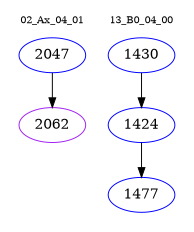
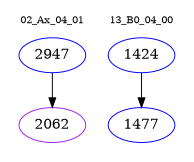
(52, 55) -> (52, 55)
(142, 55) -> none
